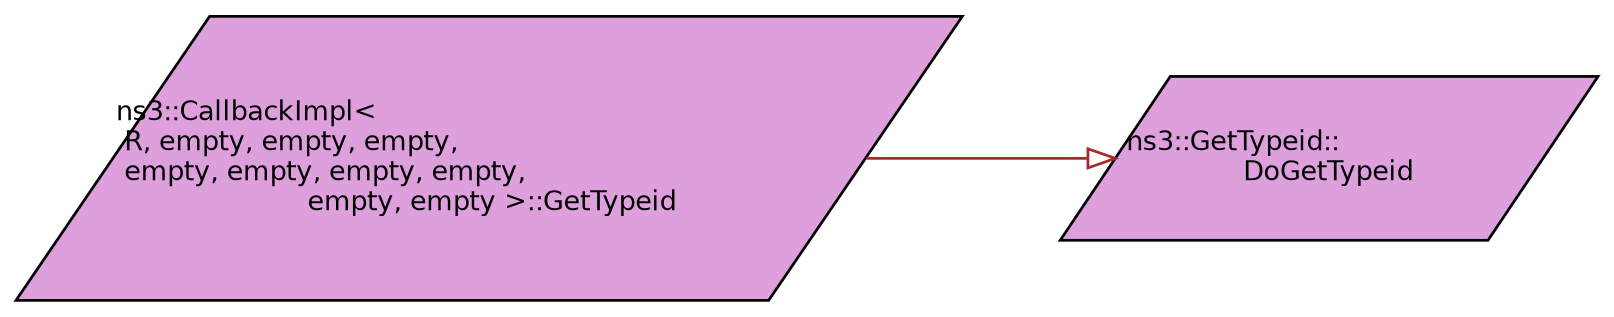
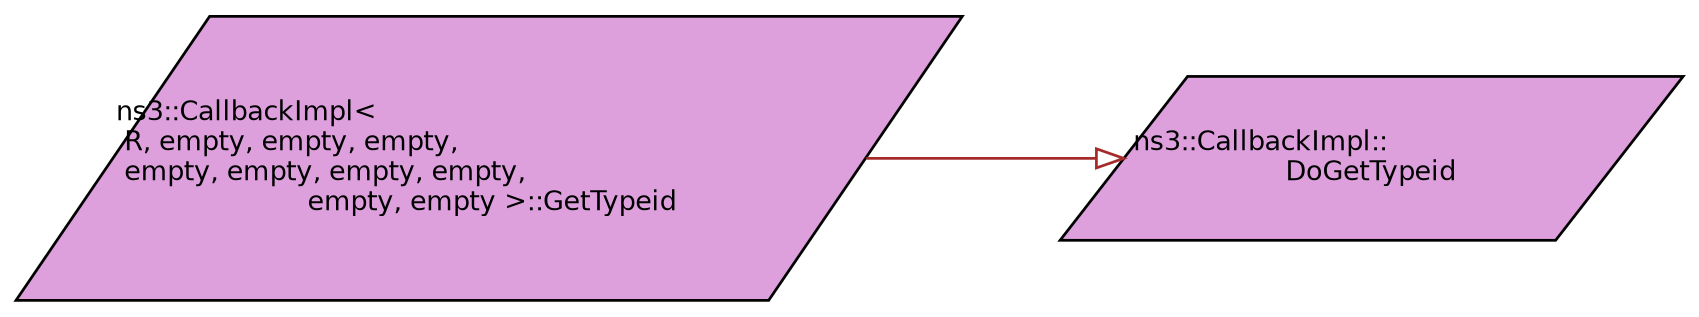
(1329, 158) -> (1372, 158)
